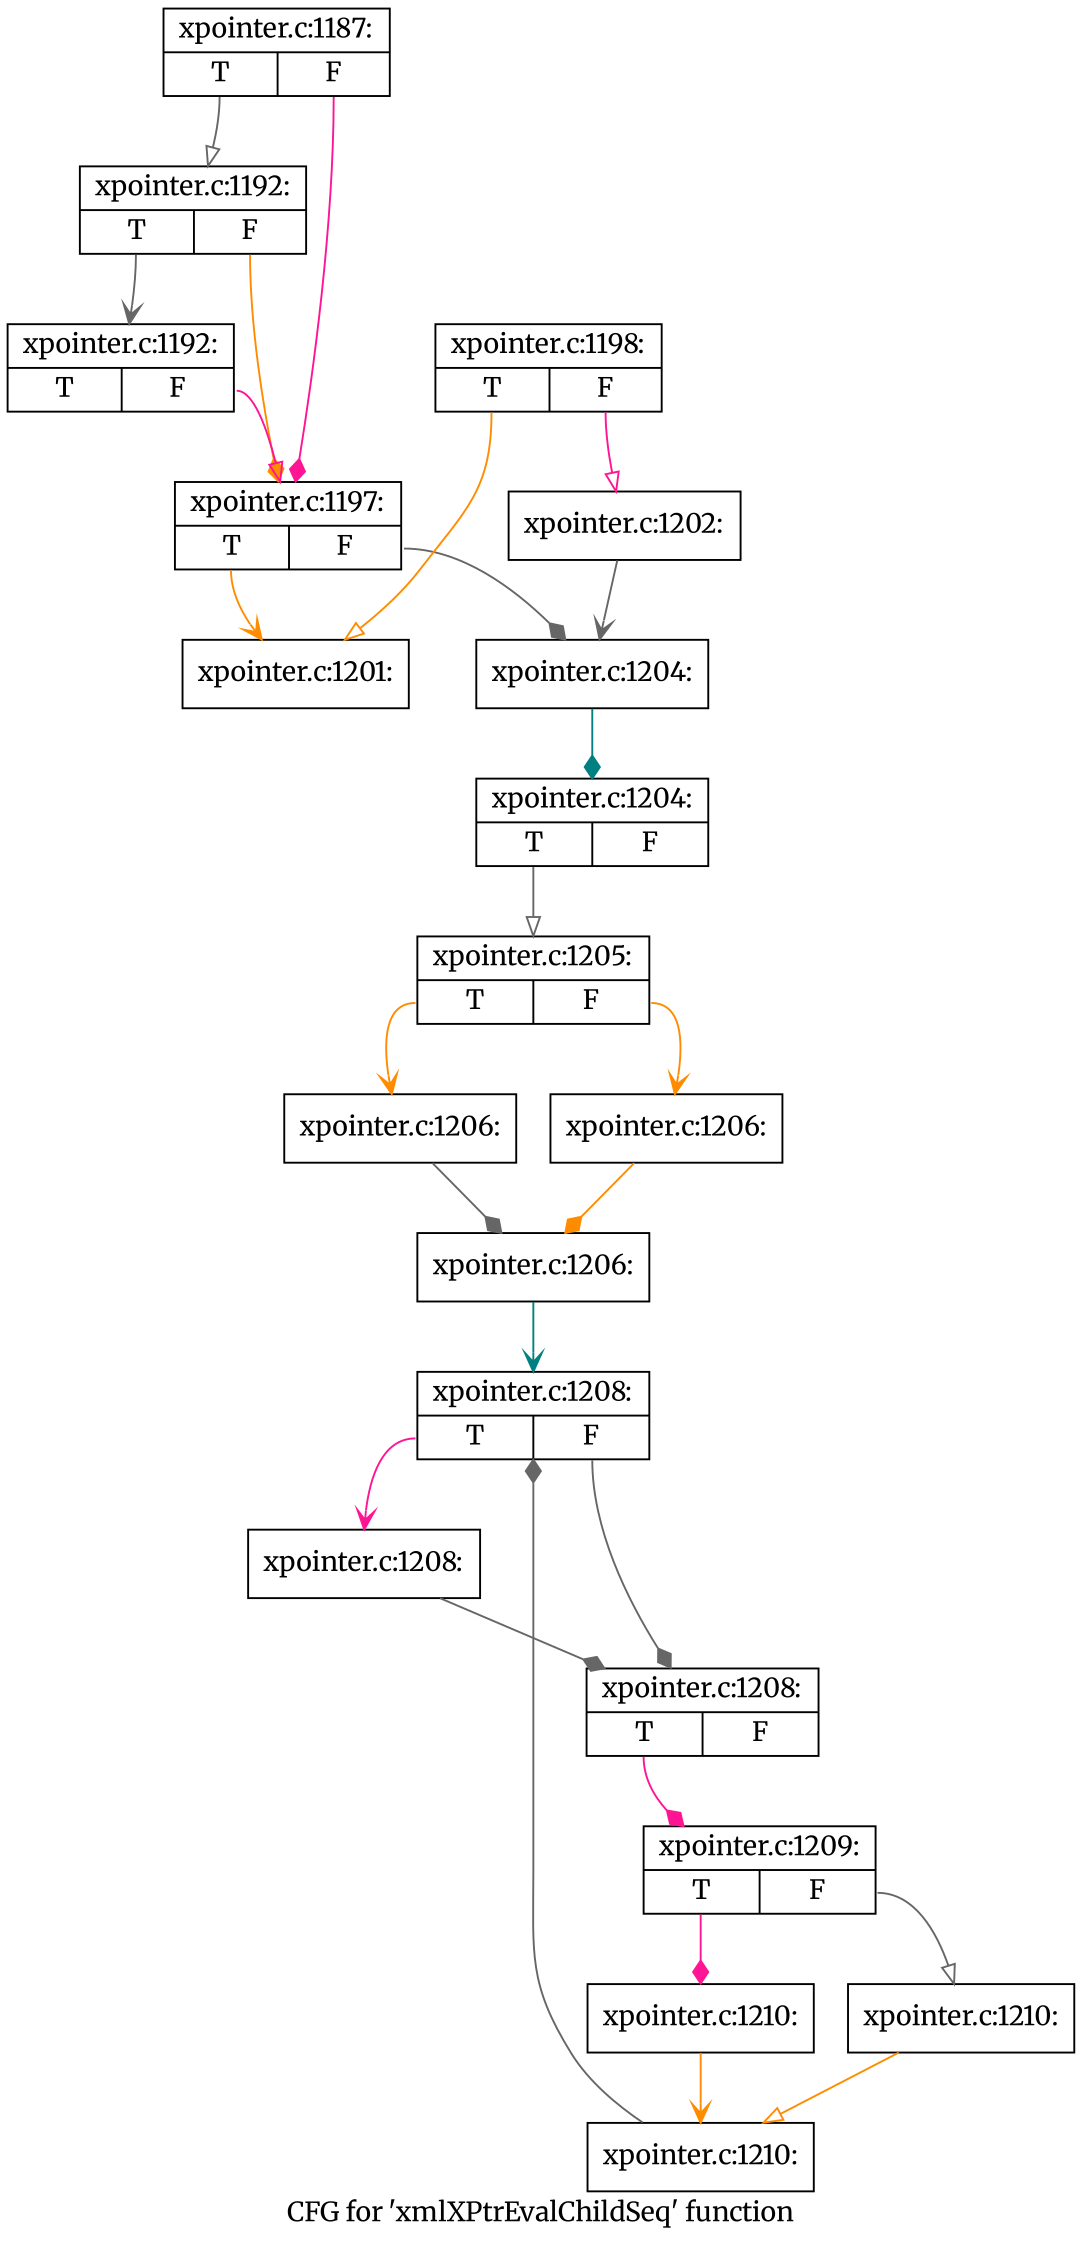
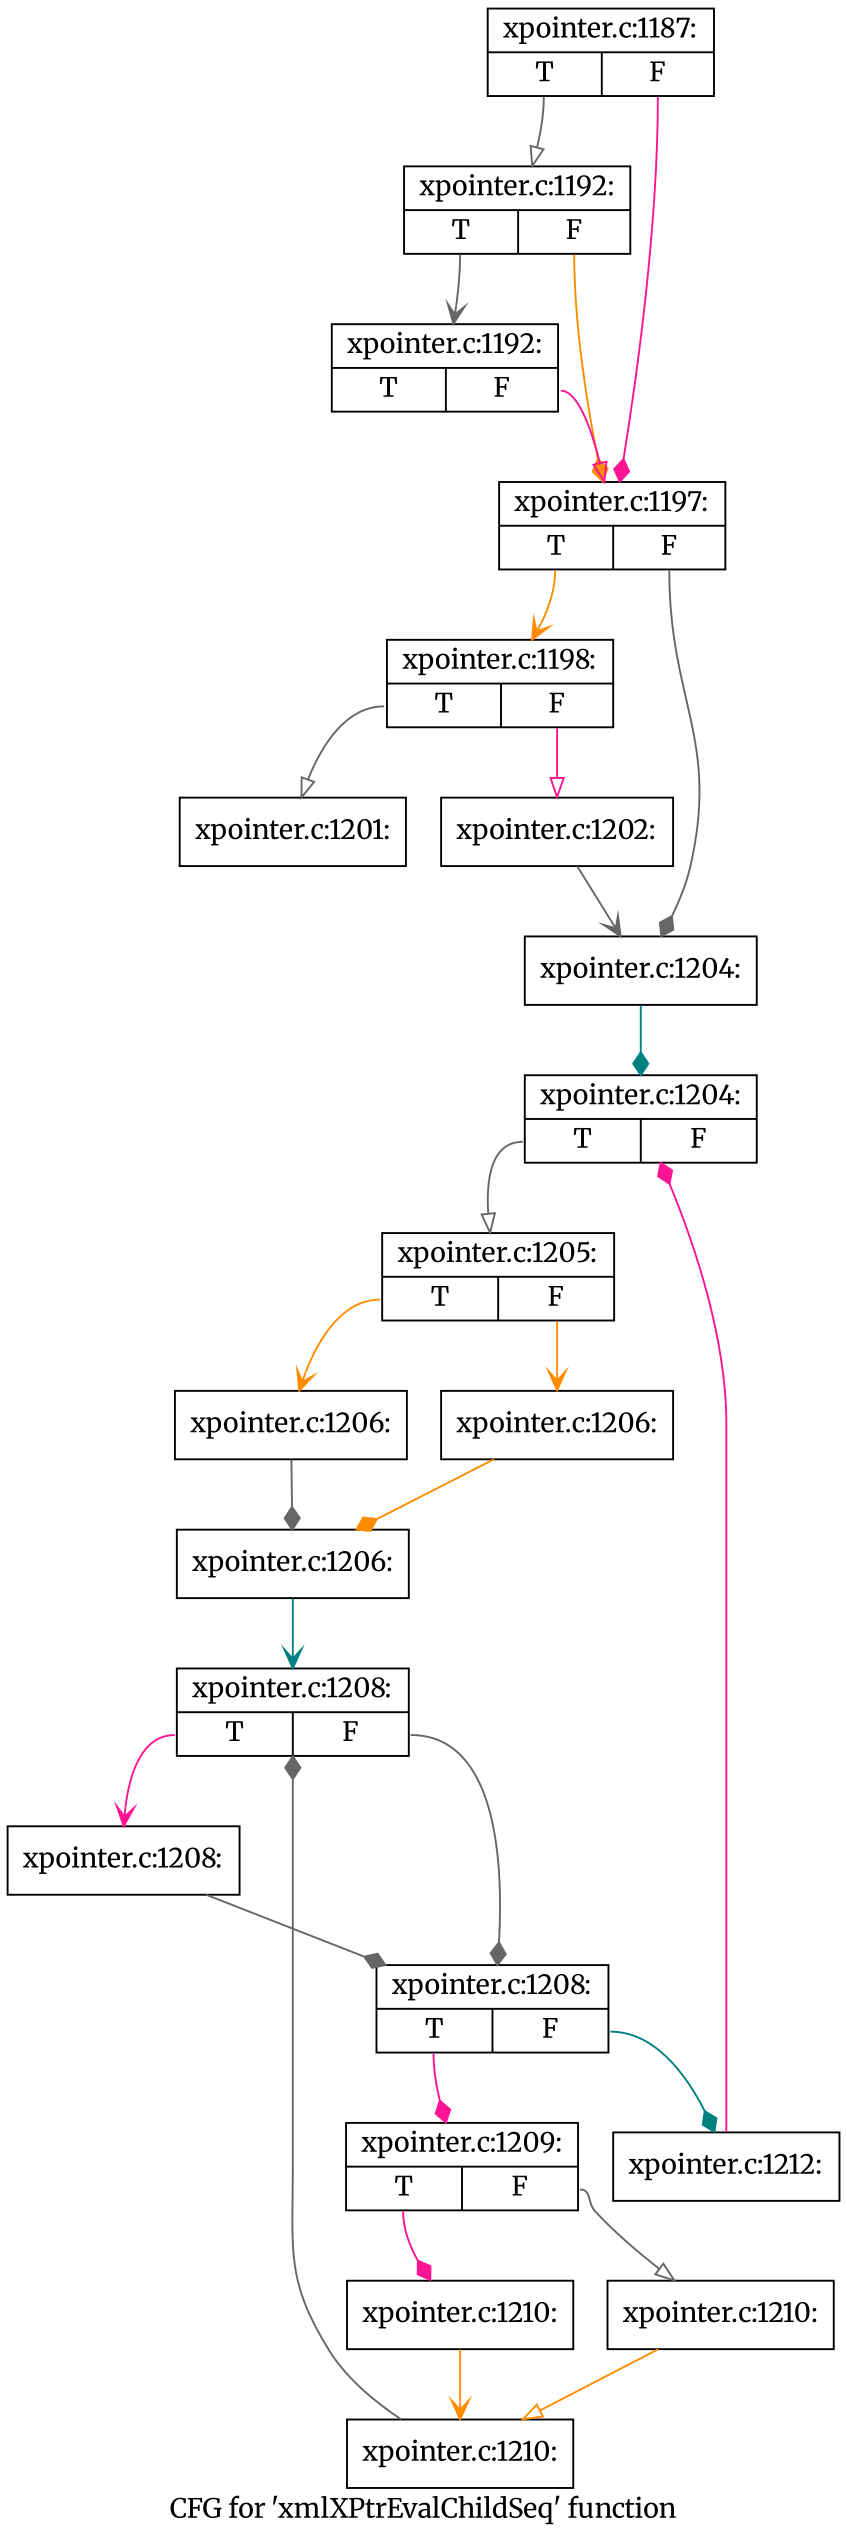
(449, 533) -> (336, 731)
(237, 599) -> (551, 597)
none -> (726, 2167)
